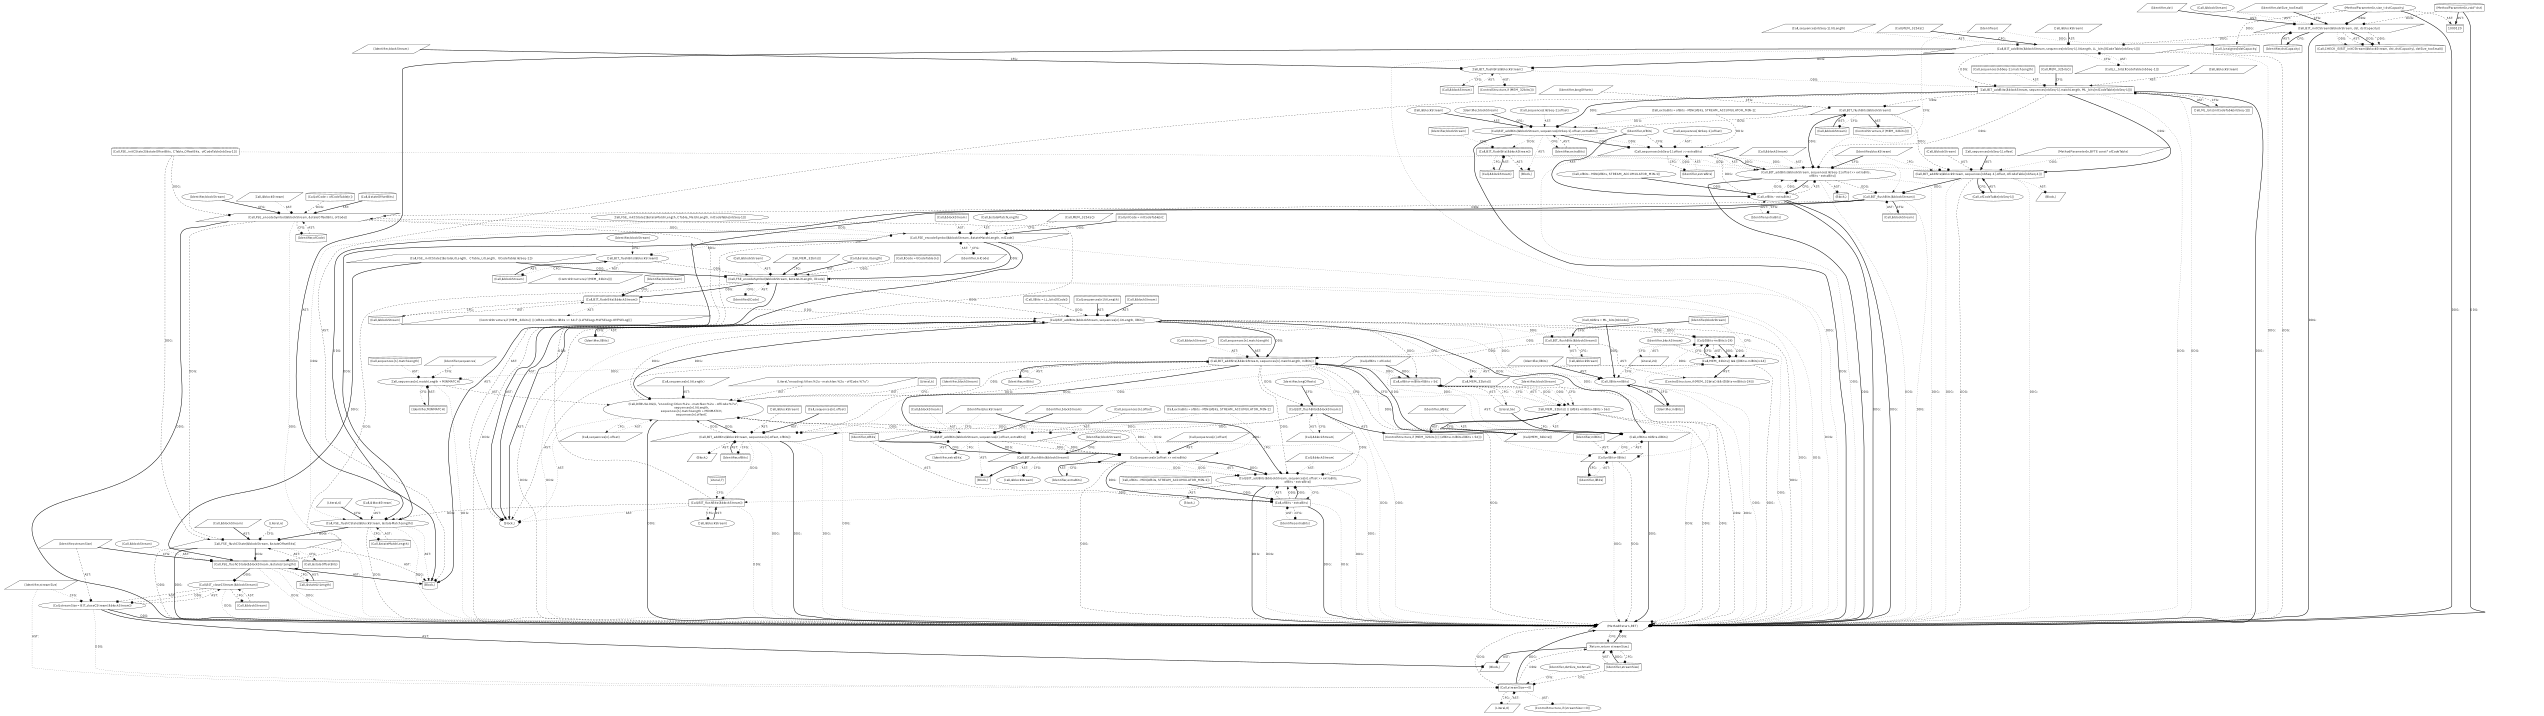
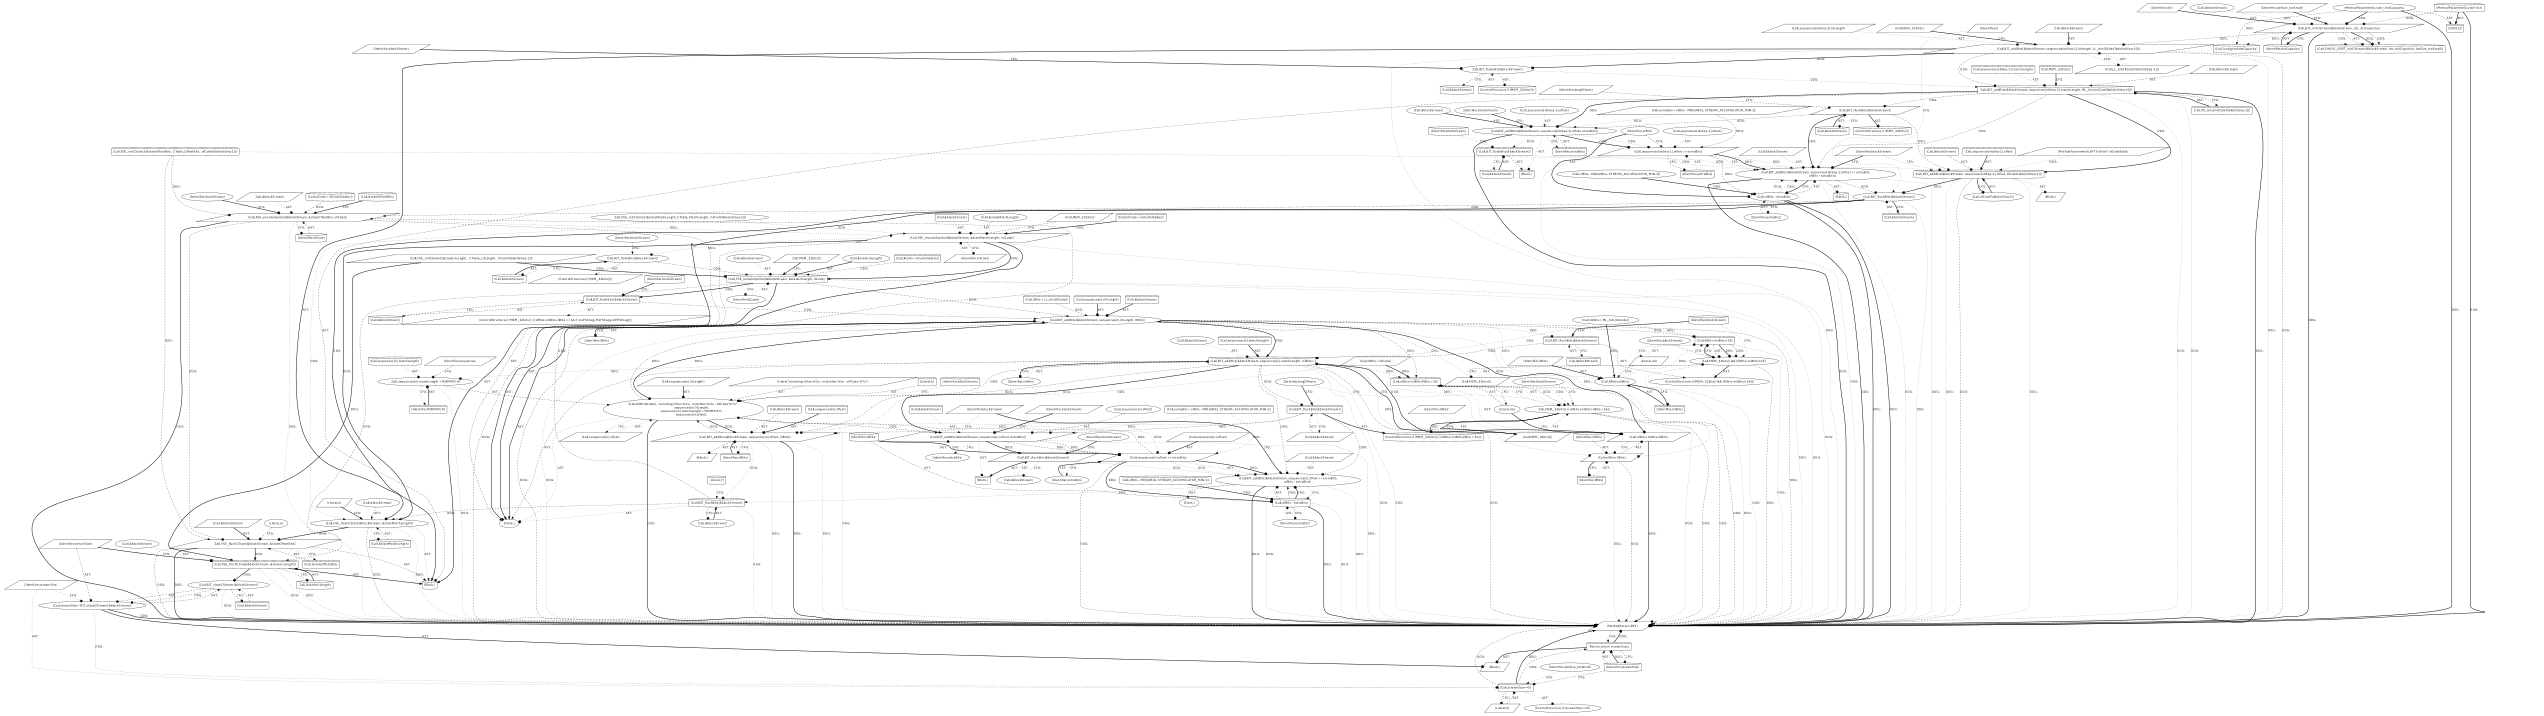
(2107, 43) -> (2272, 37)
(2093, 152) -> (2093, 152)
